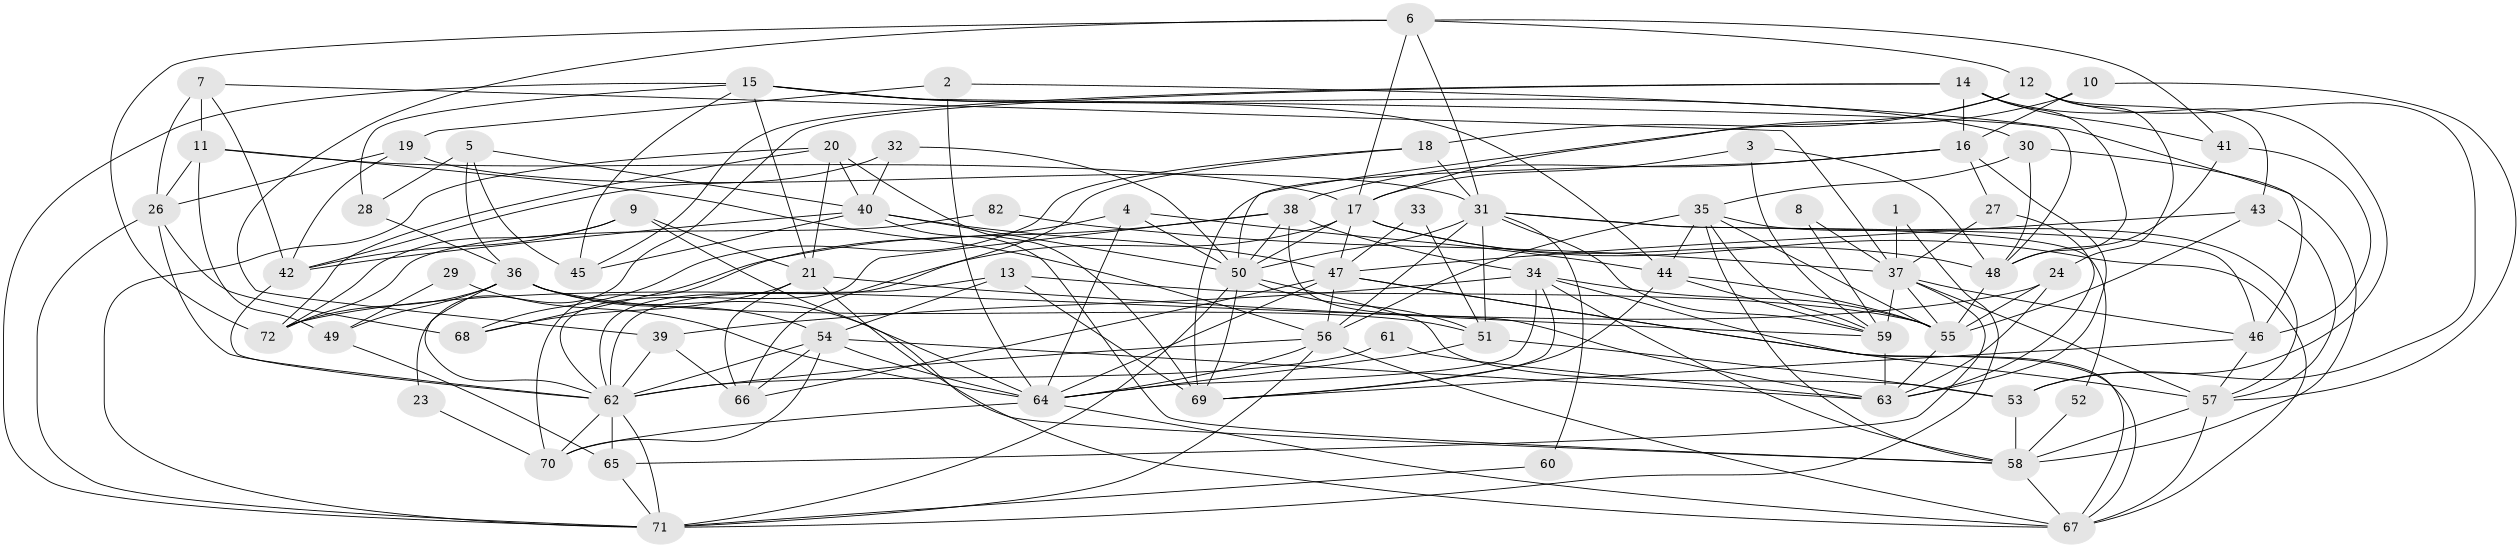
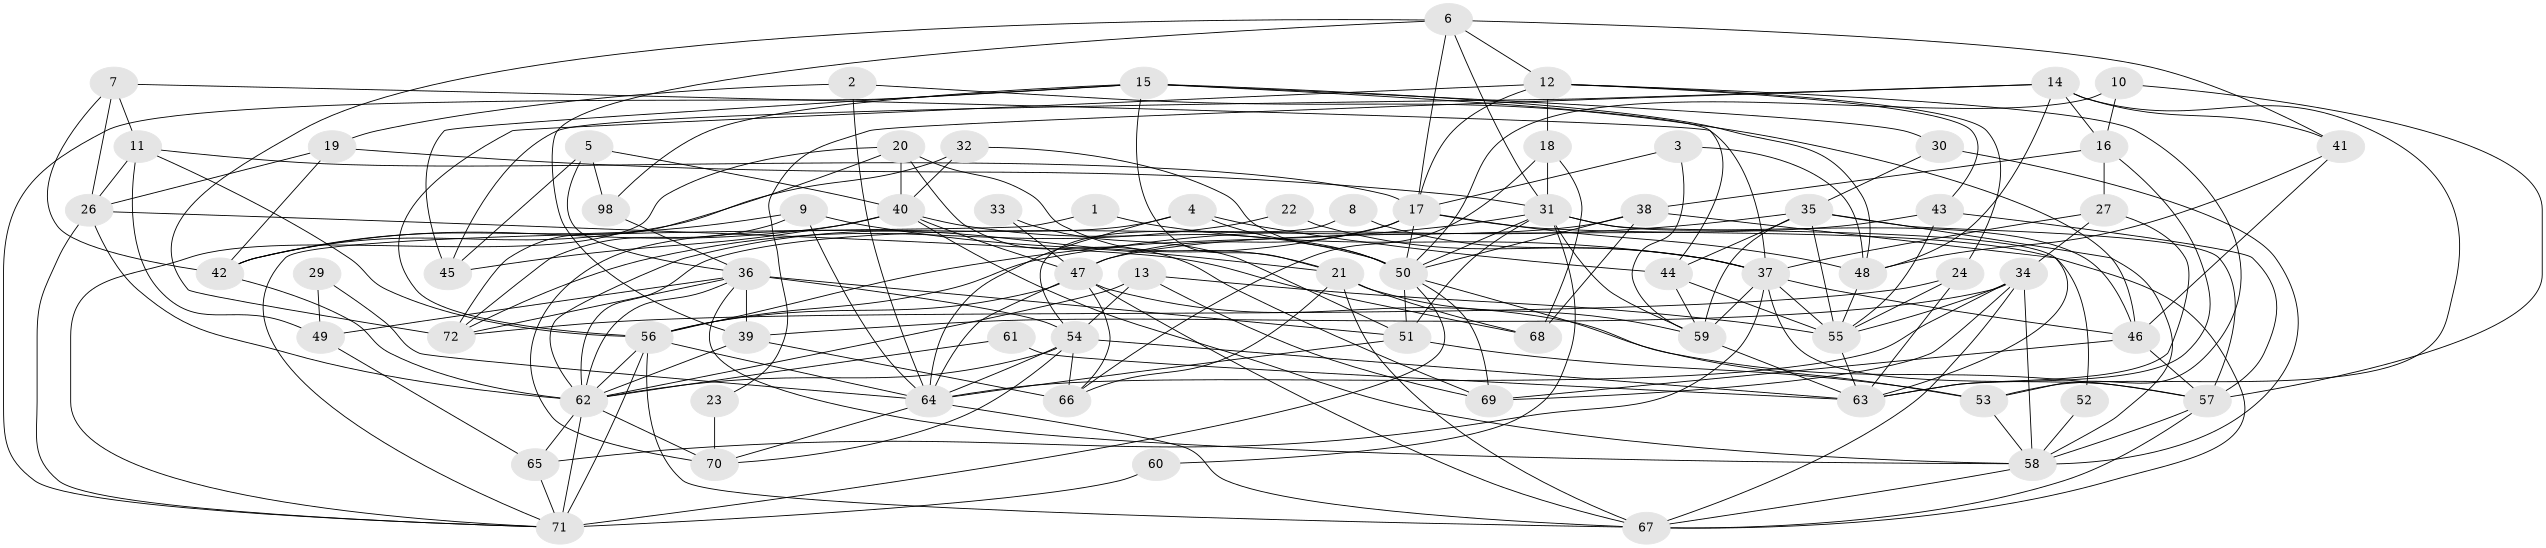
none -> (549, 128)
(1493, 171) -> none
(366, 210) -> (606, 210)
(996, 210) -> (1290, 210)
(2029, 212) -> none
(1419, 252) -> (2064, 242)
(1844, 276) -> (1152, 232)
none -> (746, 306)
(1561, 354) -> none
